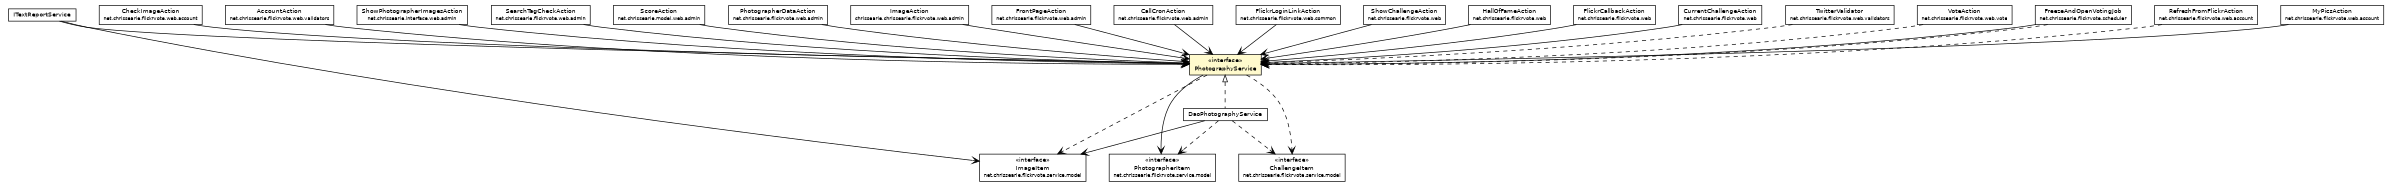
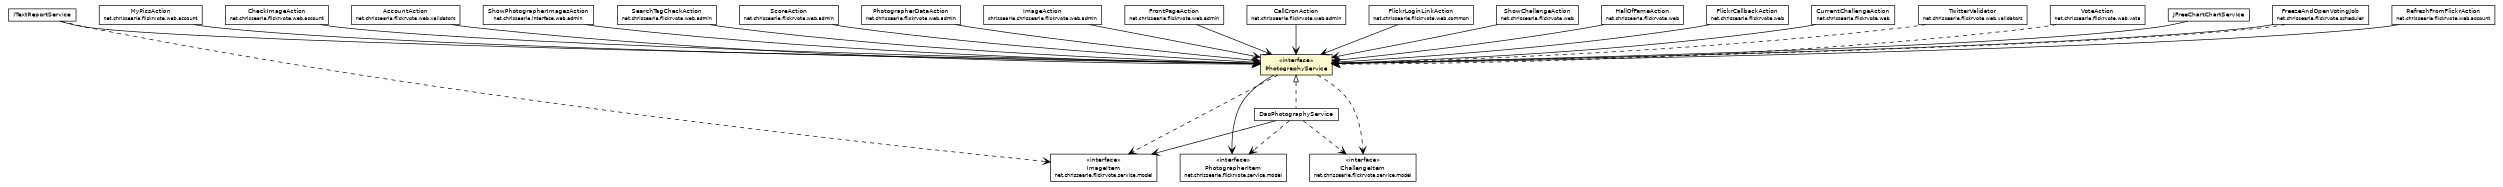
none -> (2208, 15)
(659, 19) -> (789, 19)
(1716, 57) -> (2082, 45)
(515, 101) -> (551, 103)
